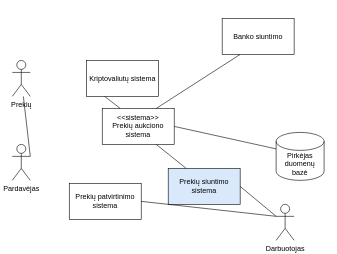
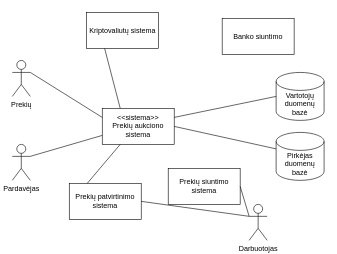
(123, 78) -> (123, 30)
(198, 82) -> none
none -> (67, 95)
none -> (300, 96)
none -> (225, 107)
(27, 125) -> (66, 146)
(171, 156) -> none
none -> (103, 164)
(204, 186) -> (204, 186)
(285, 222) -> (258, 222)
